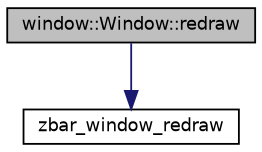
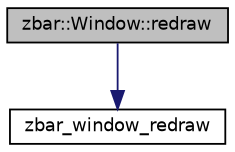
(131, 25) -> (118, 25)
